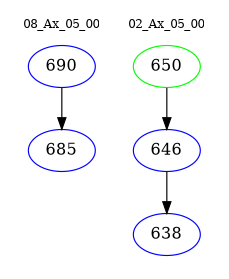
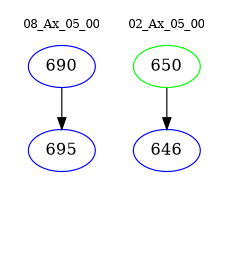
(62, 150) -> (62, 150)
(167, 235) -> none
